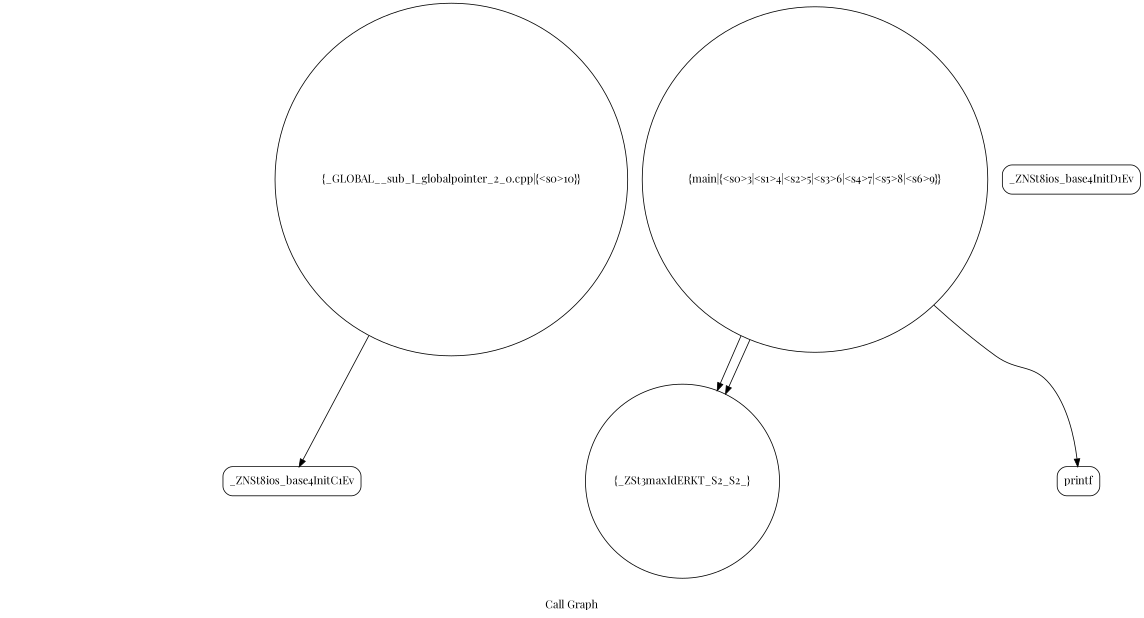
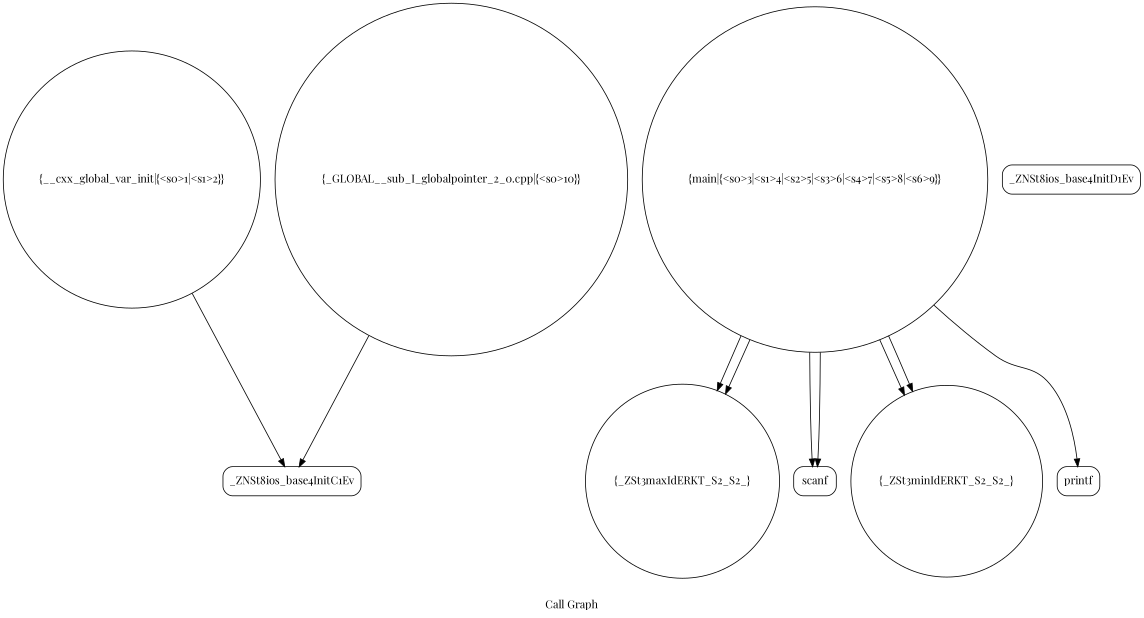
none -> (132, 180)
none -> (815, 481)
none -> (947, 481)
